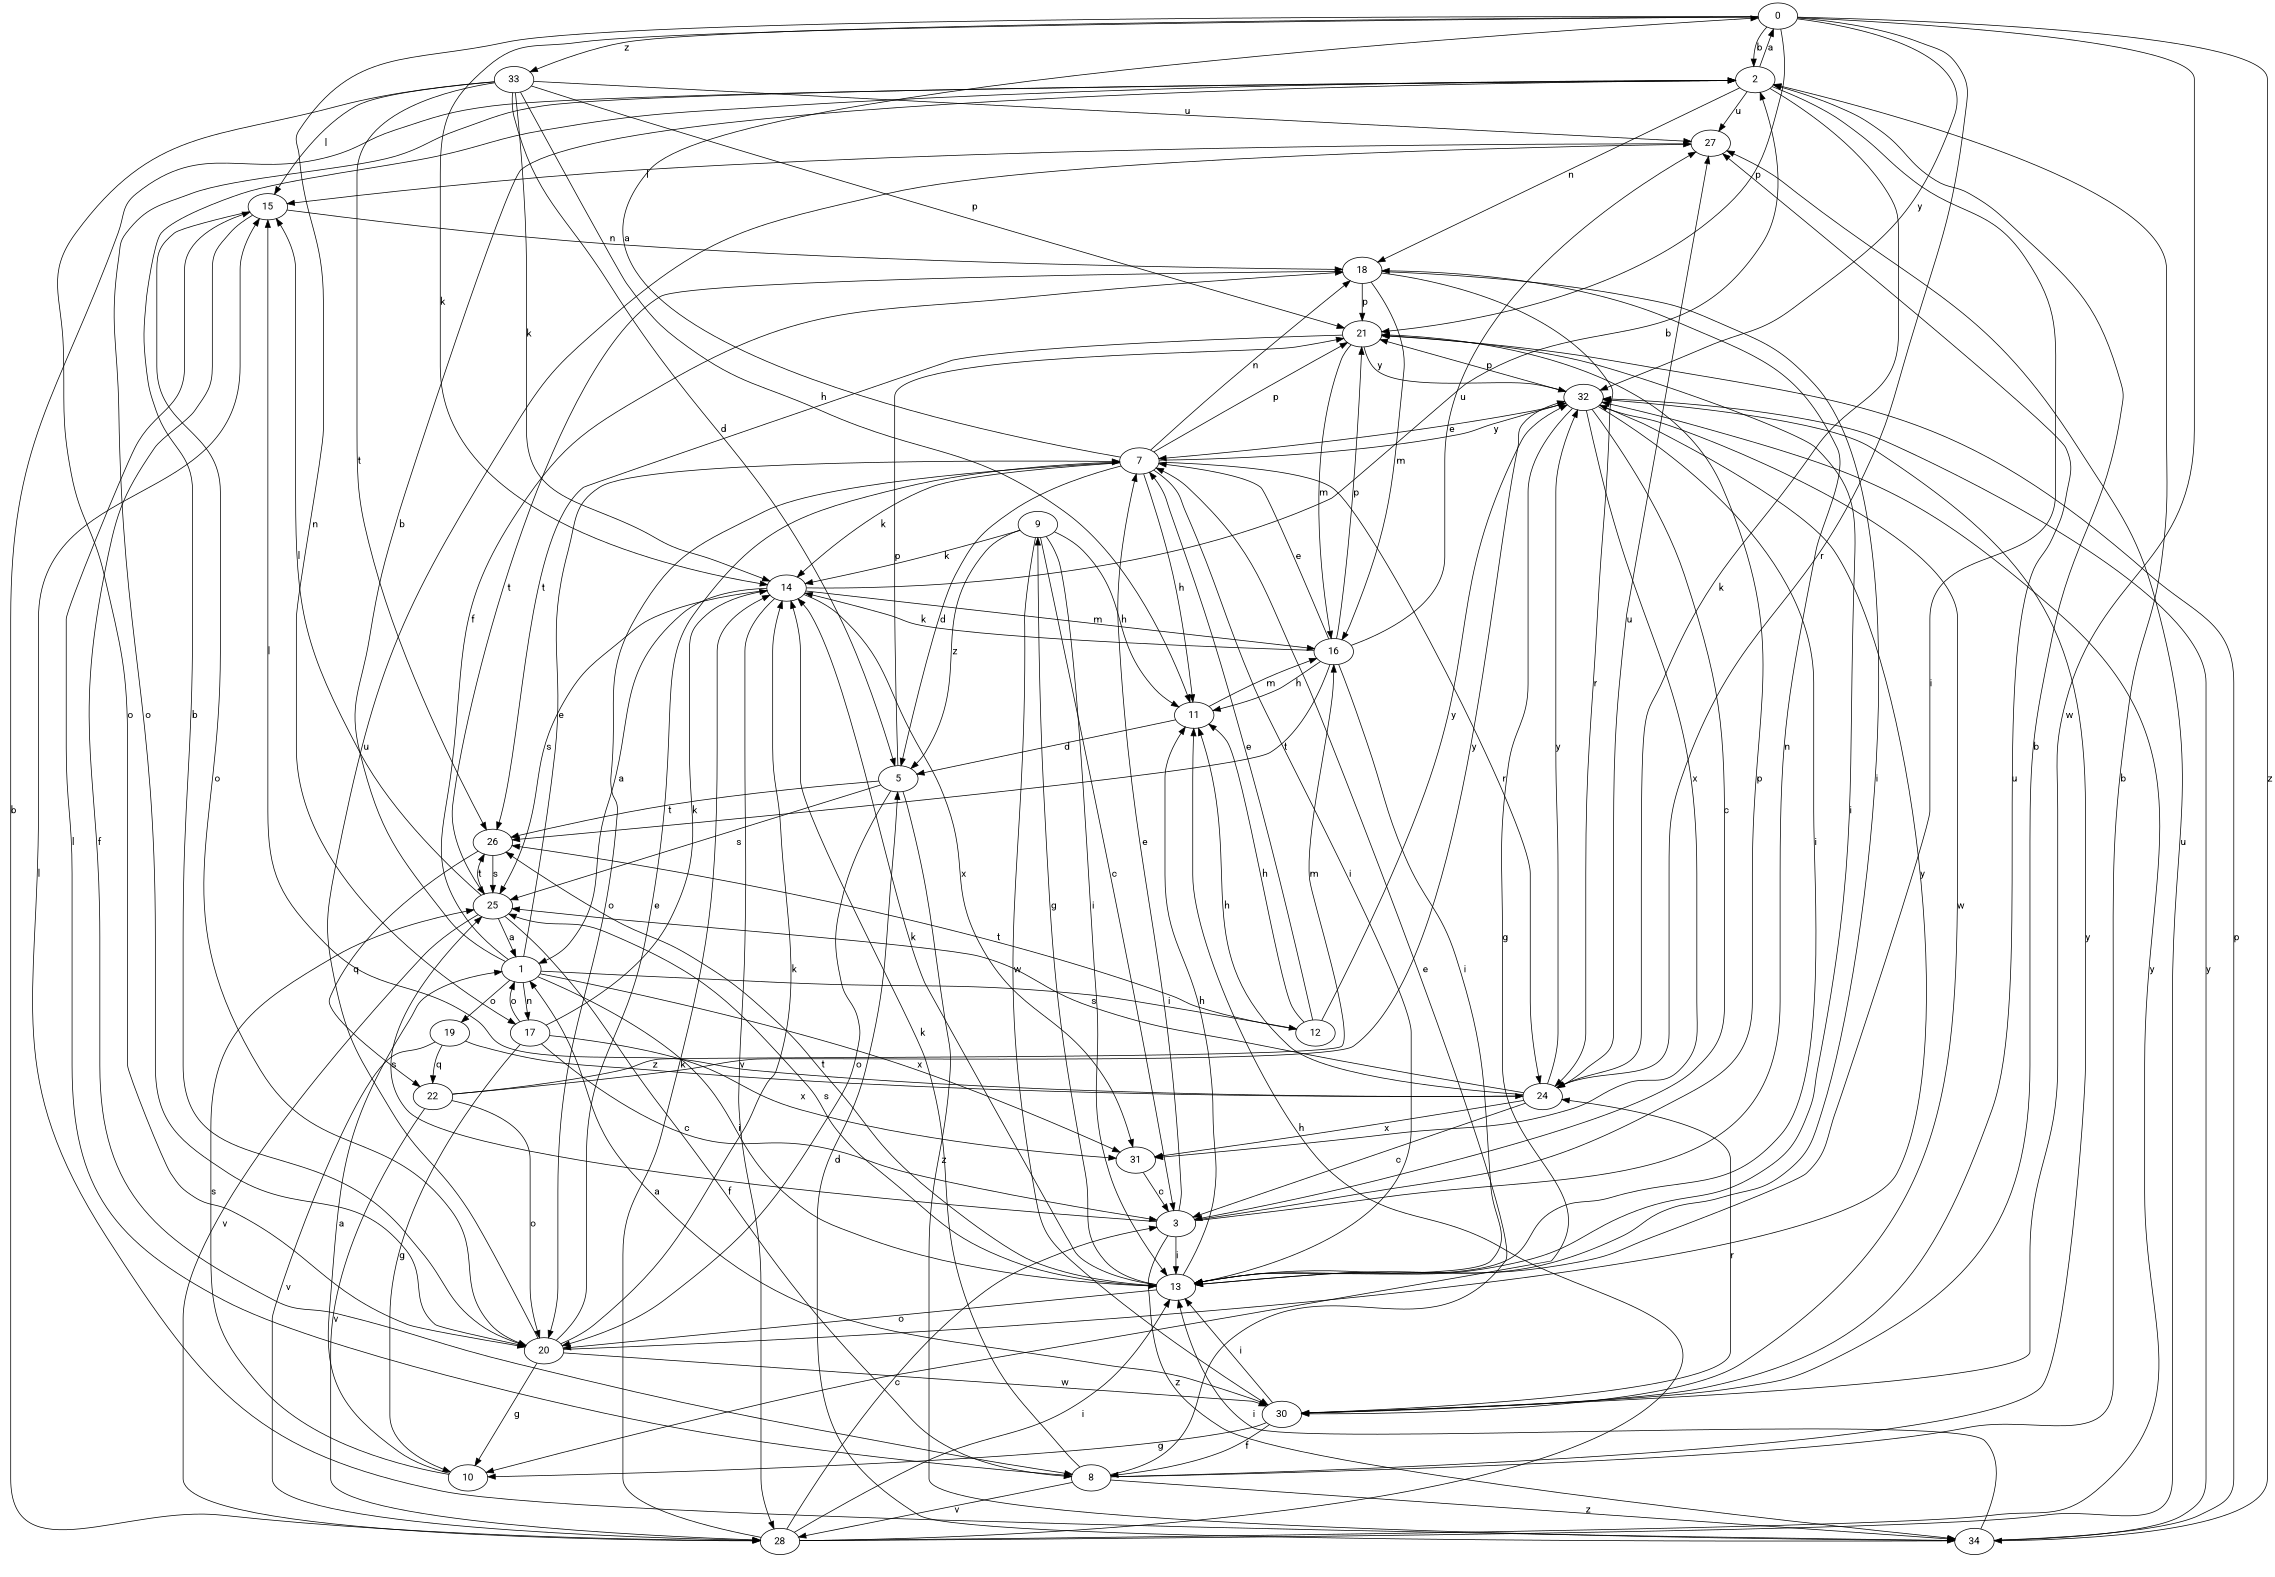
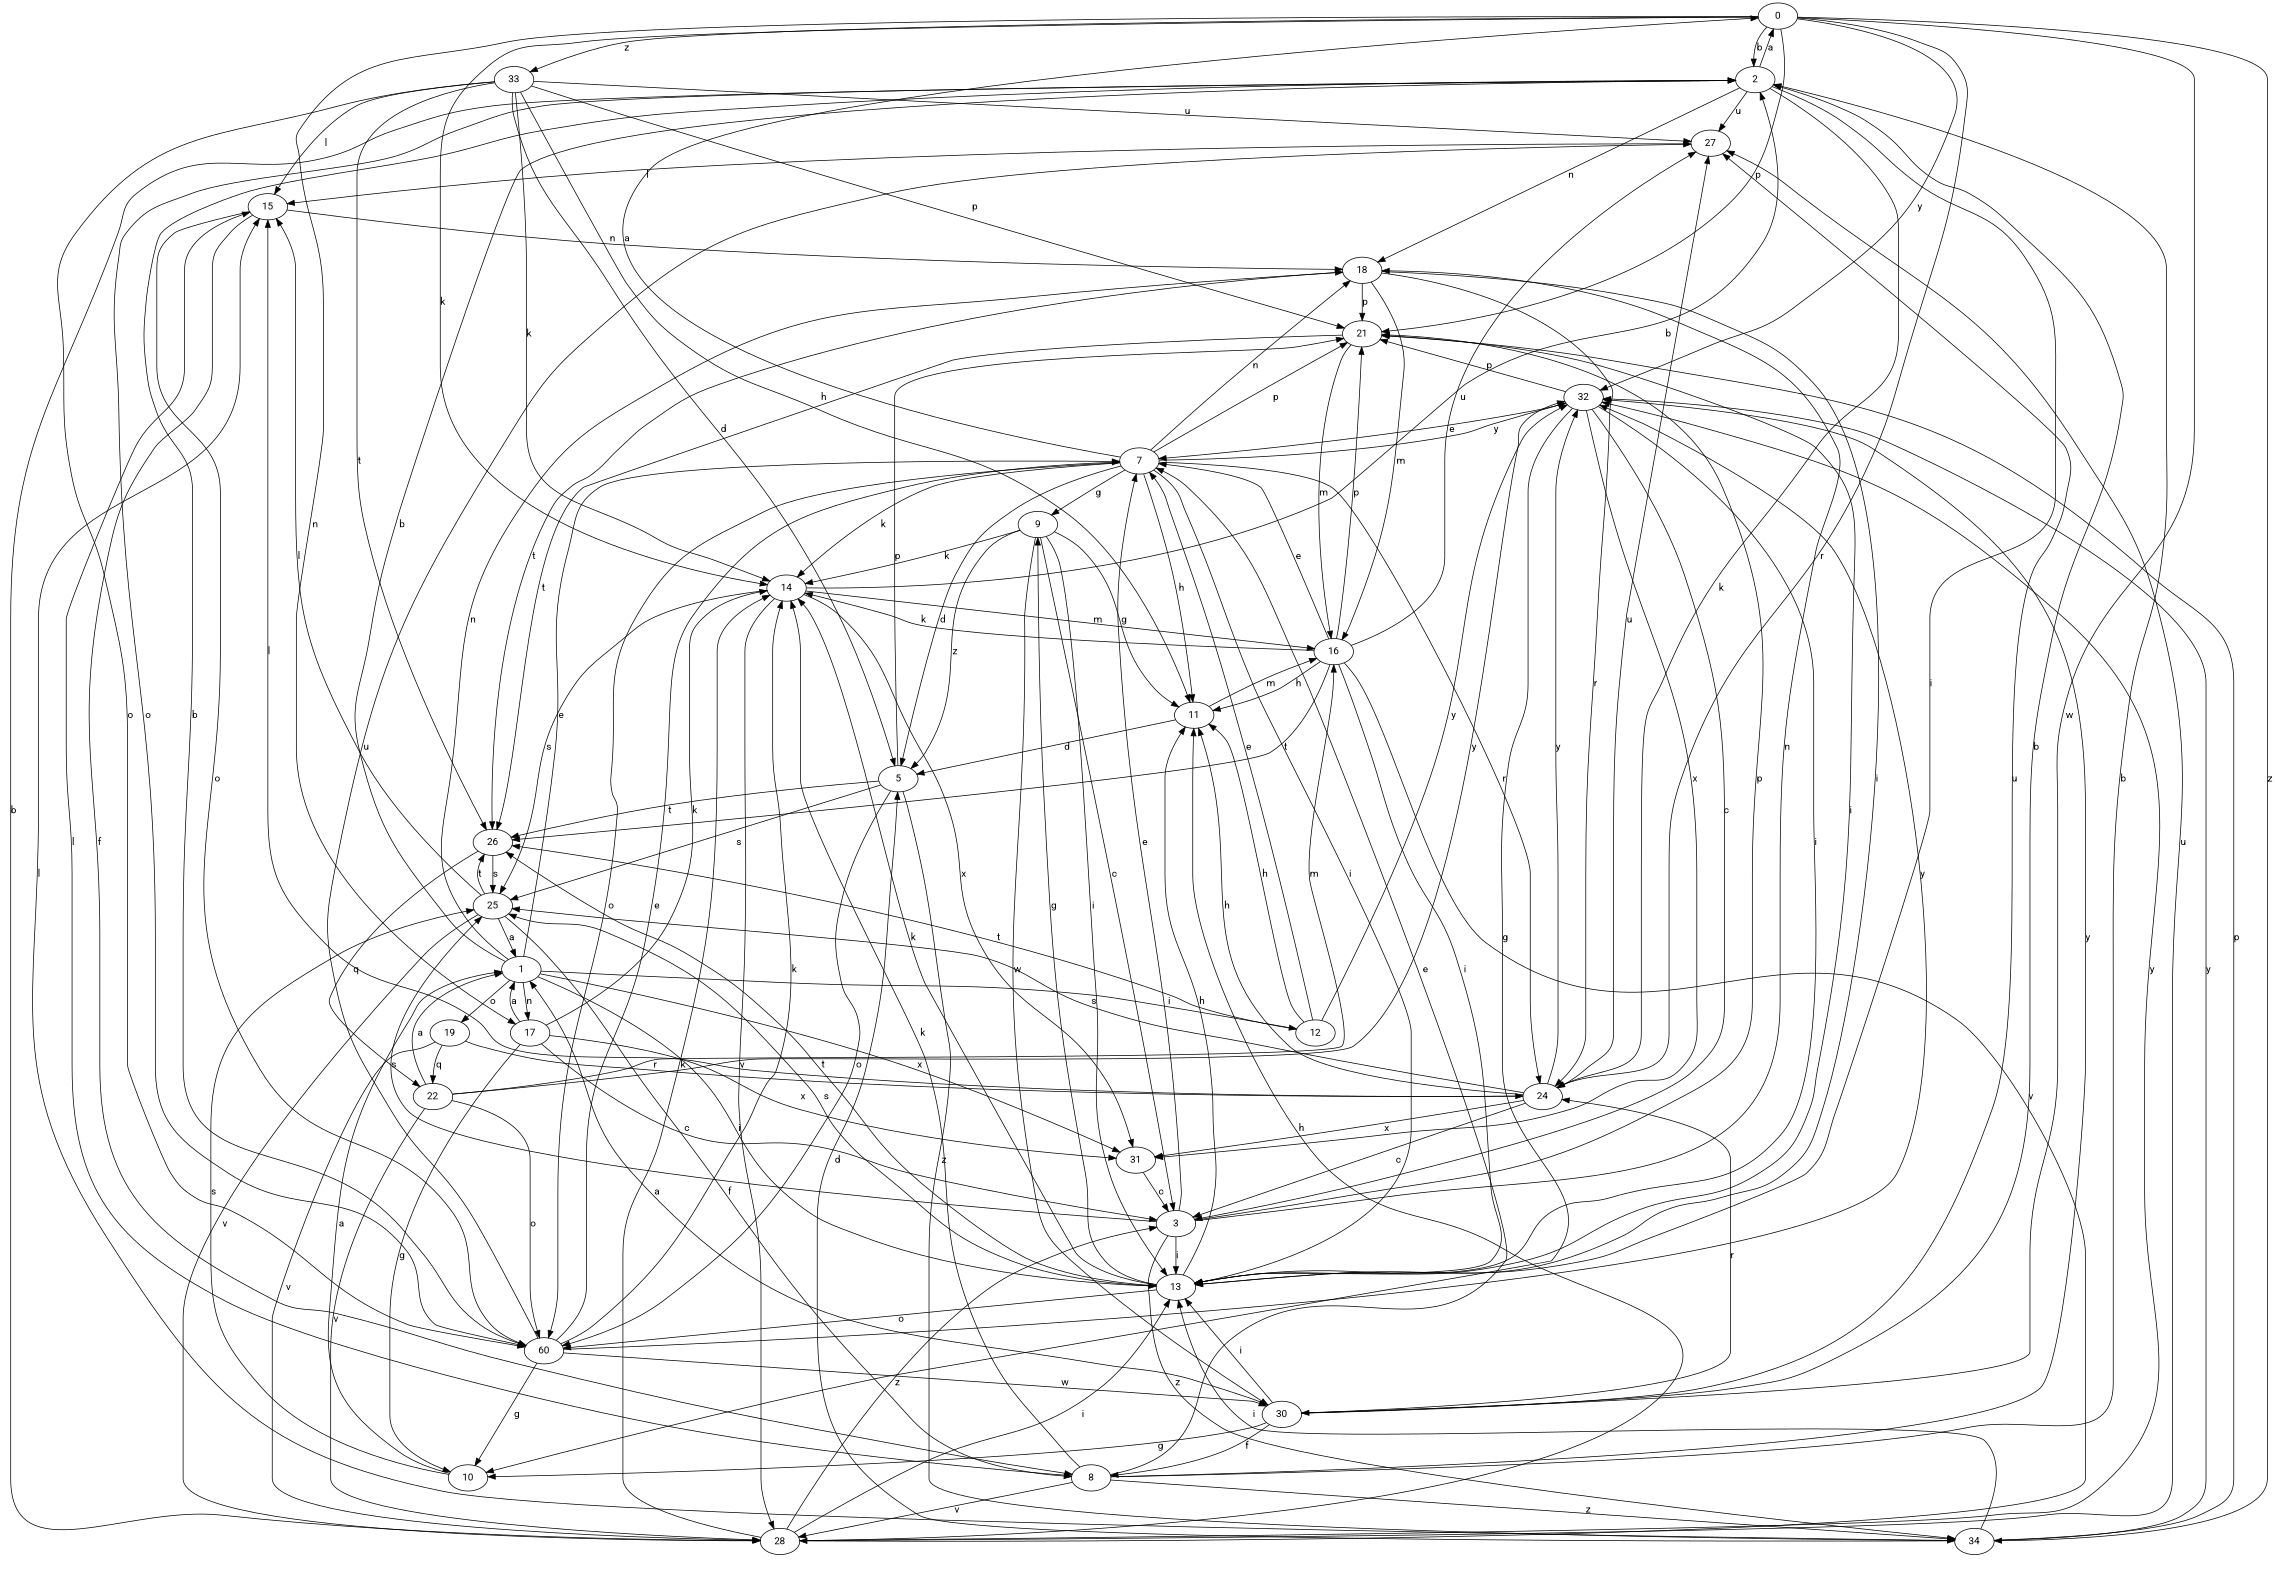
(678, 293) -> (768, 369)
(1453, 383) -> none
none -> (1091, 490)
(473, 620) -> (473, 620)
(1124, 620) -> (1124, 620)
(622, 744) -> (425, 1010)
(514, 1001) -> (514, 1001)
(1950, 1033) -> none
(655, 1065) -> (655, 1065)
(544, 1351) -> (544, 1351)
(898, 1383) -> (898, 1383)
none -> (2086, 1469)
